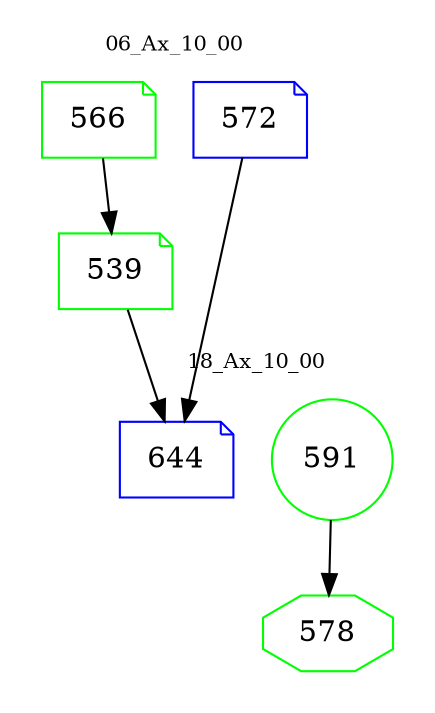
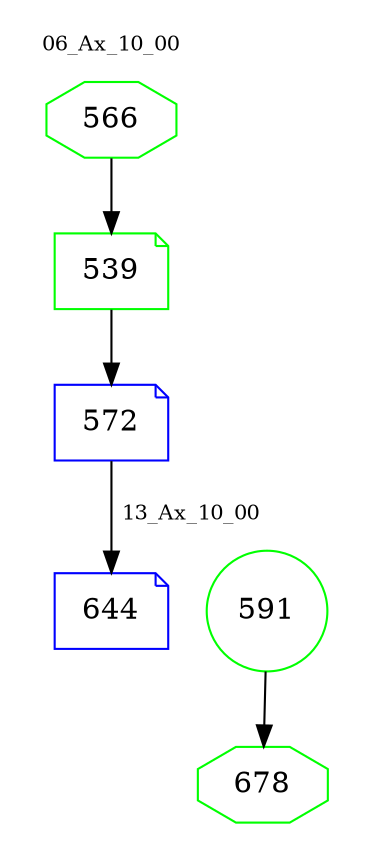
(99, 120) -> (111, 120)
(144, 358) -> (111, 337)
(257, 363) -> (191, 514)
(328, 633) -> (263, 785)
